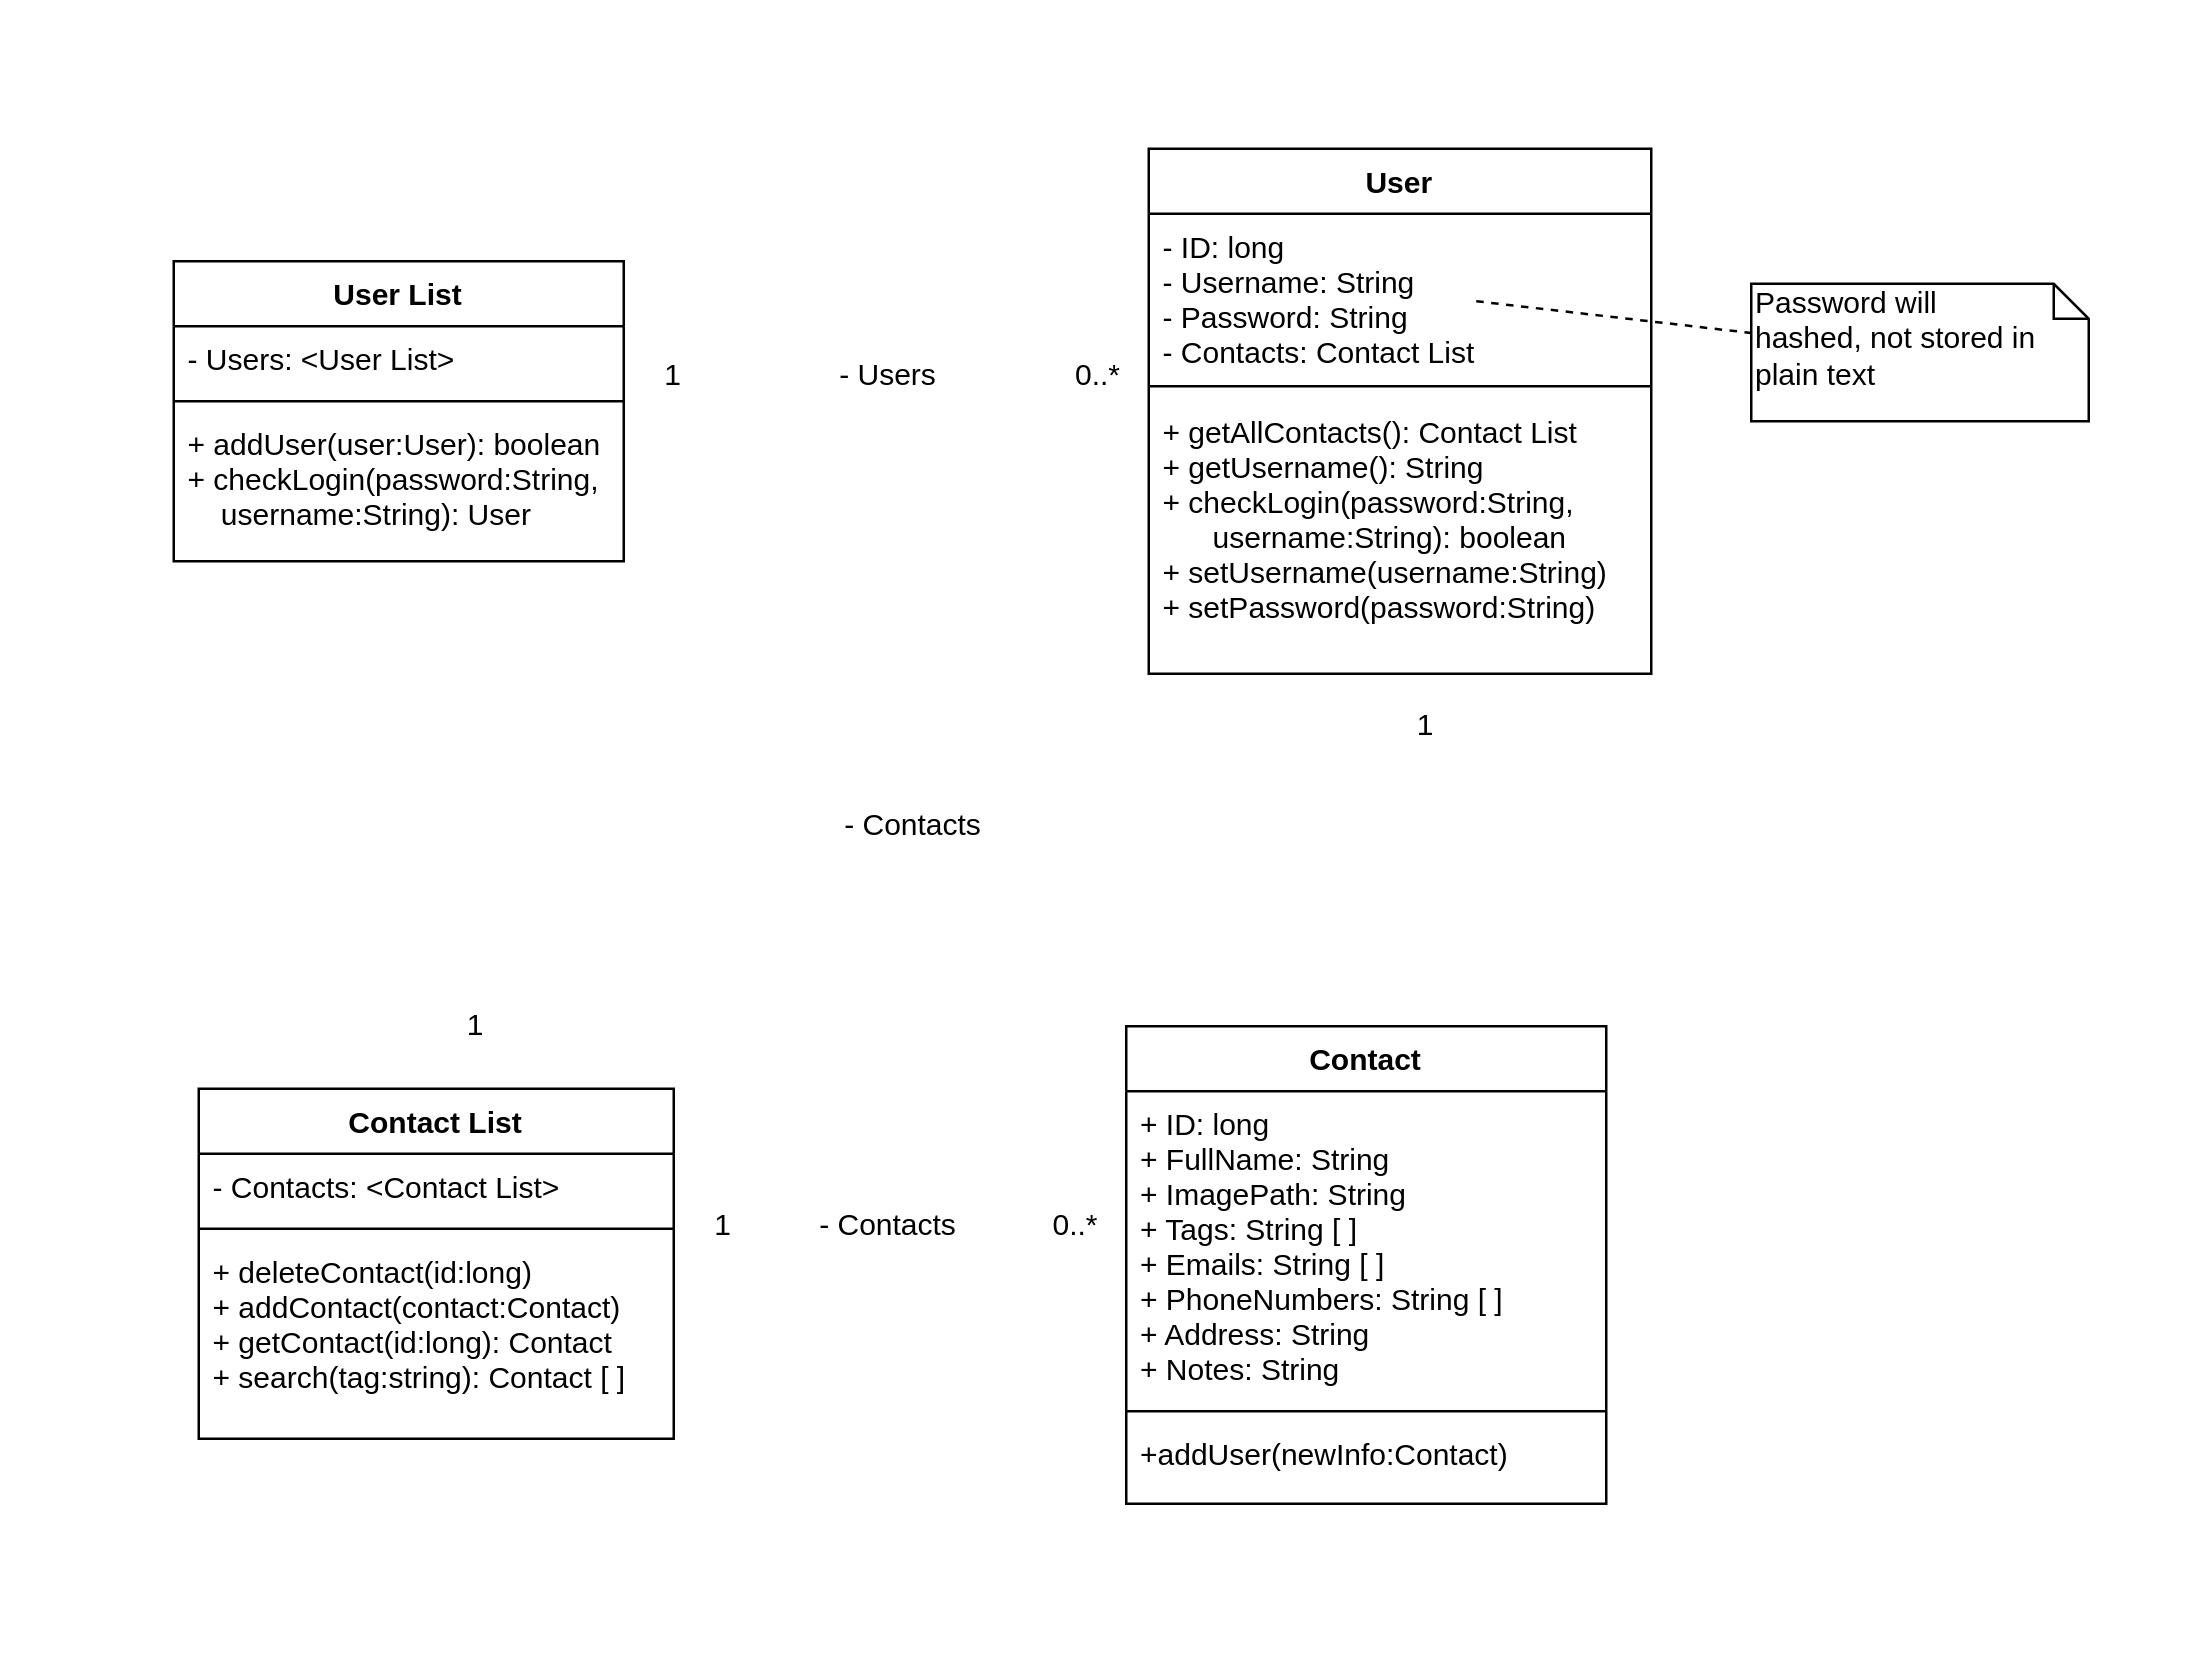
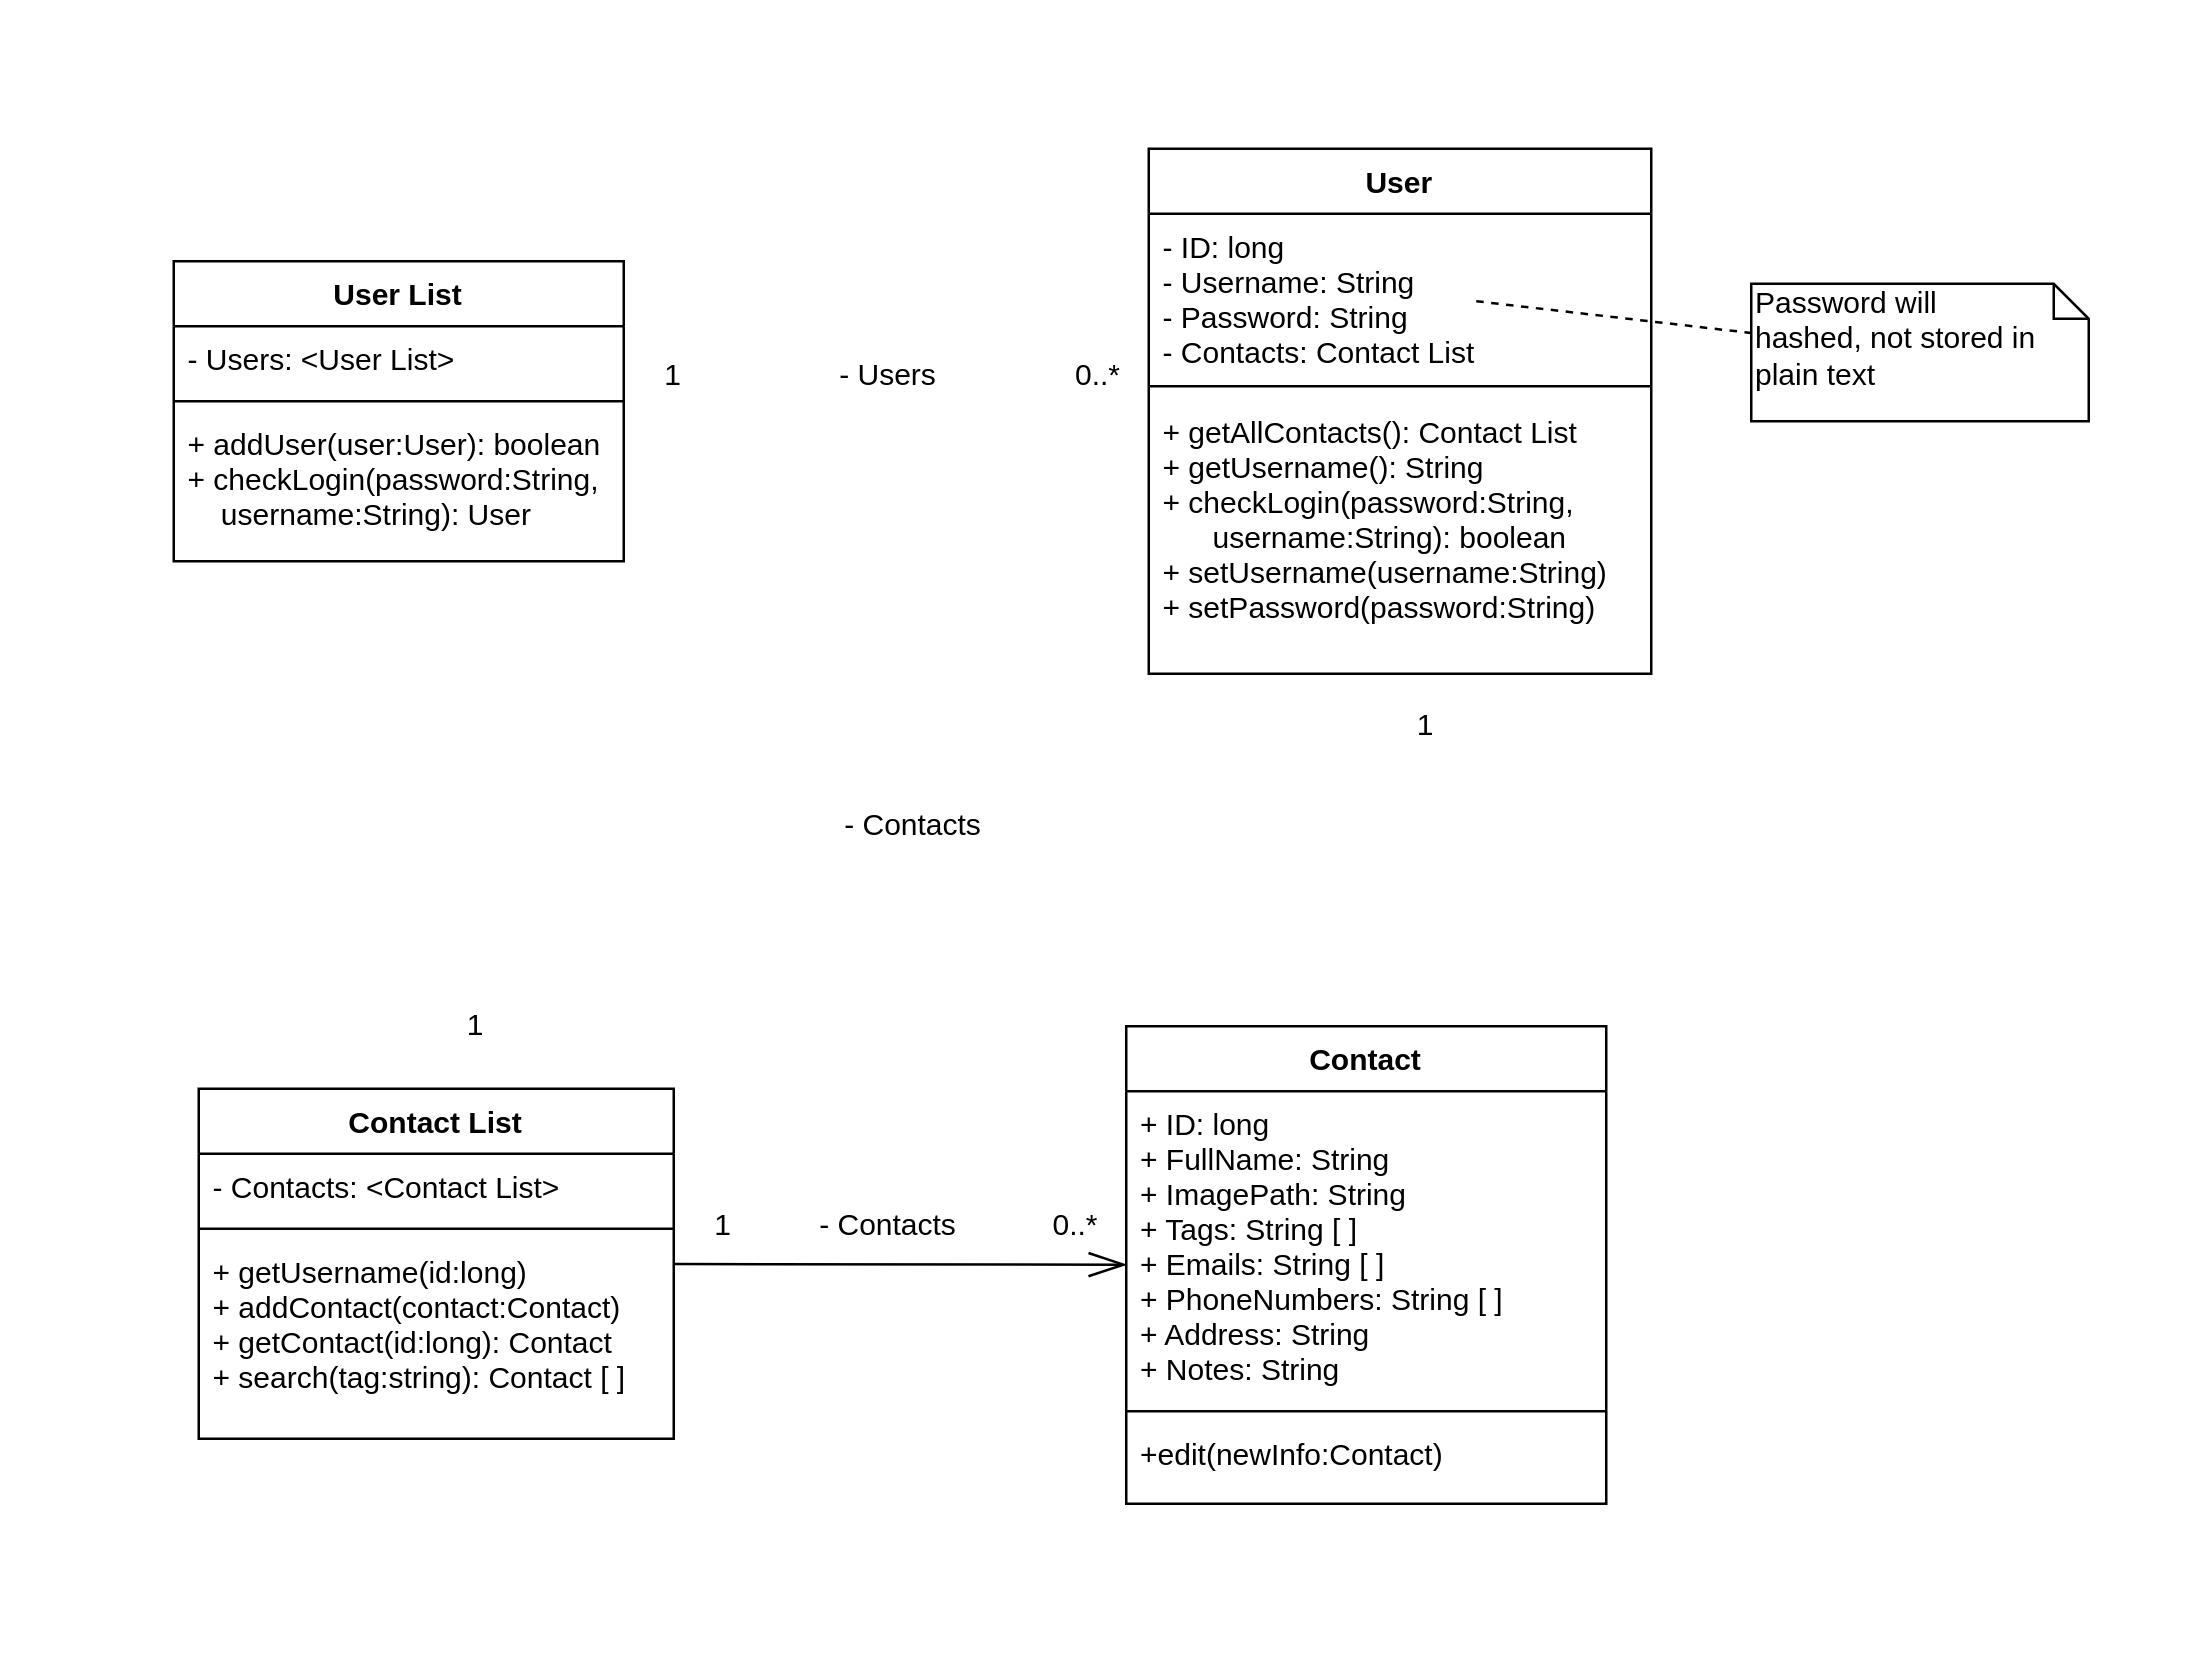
none -> (898, 1264)
(395, 1273) -> (382, 1273)
(1346, 1455) -> (1317, 1455)
